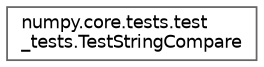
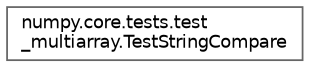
(132, 34) -> (155, 34)
